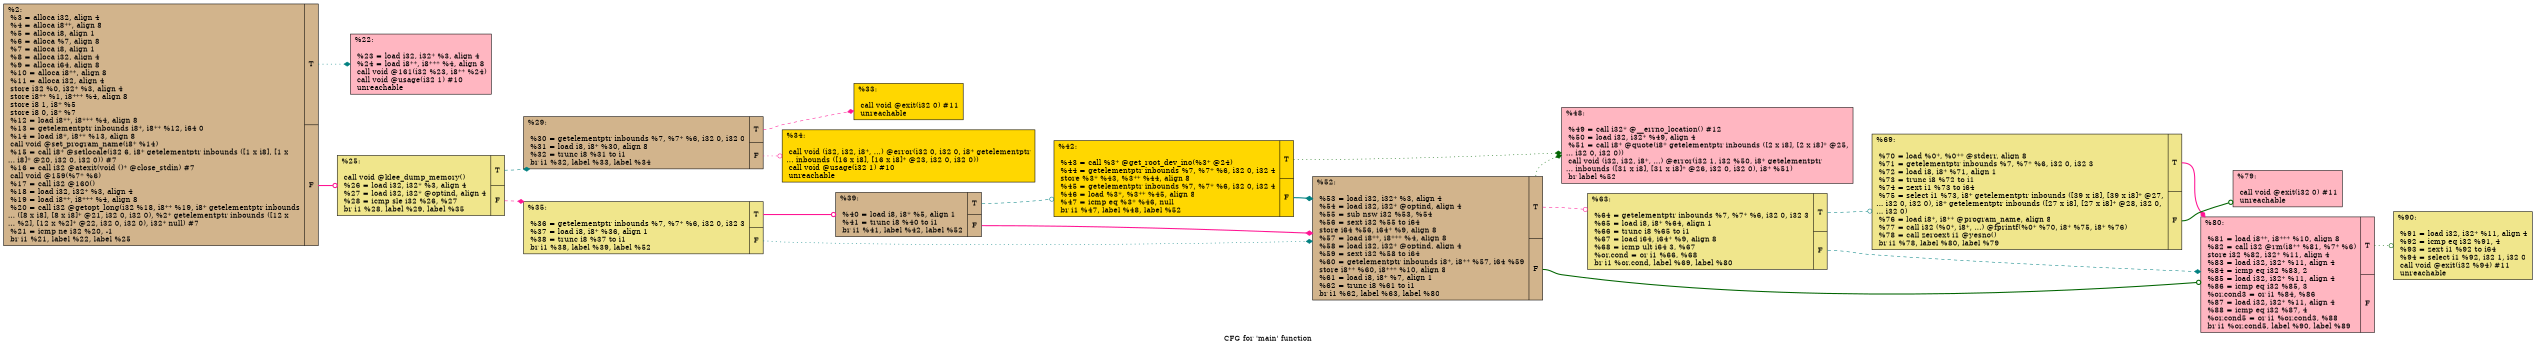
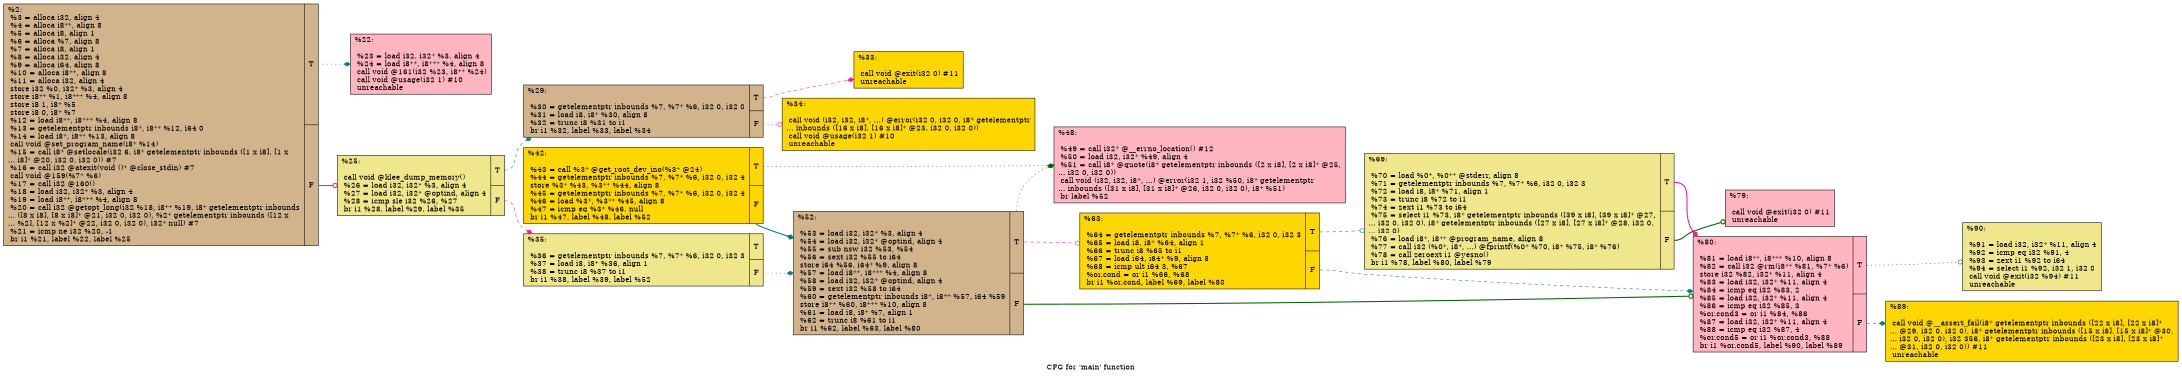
(909, 215) -> none
(1707, 231) -> (1200, 251)
none -> (2032, 331)
